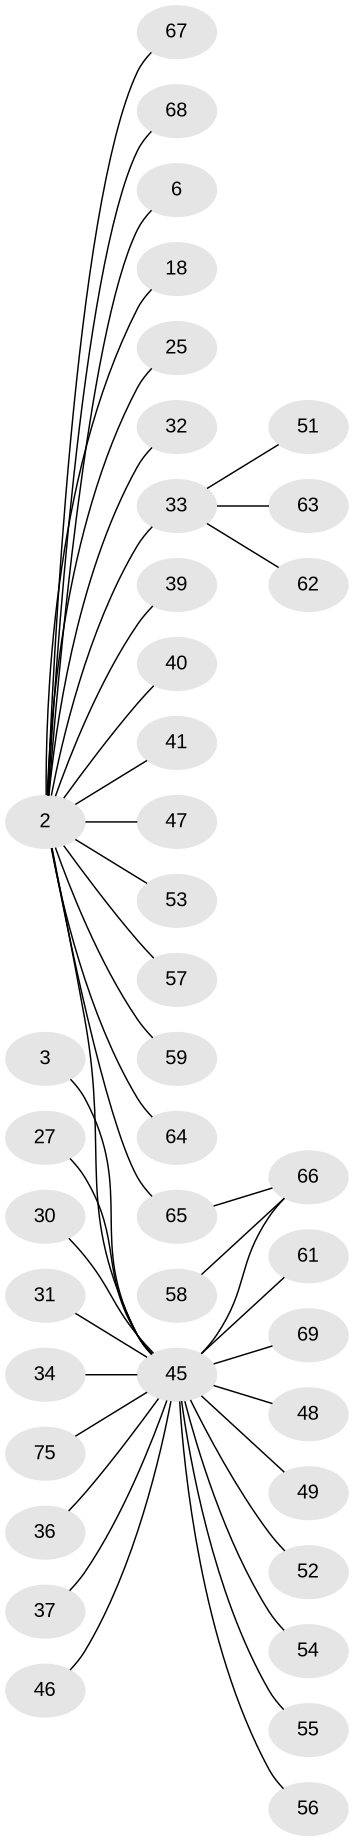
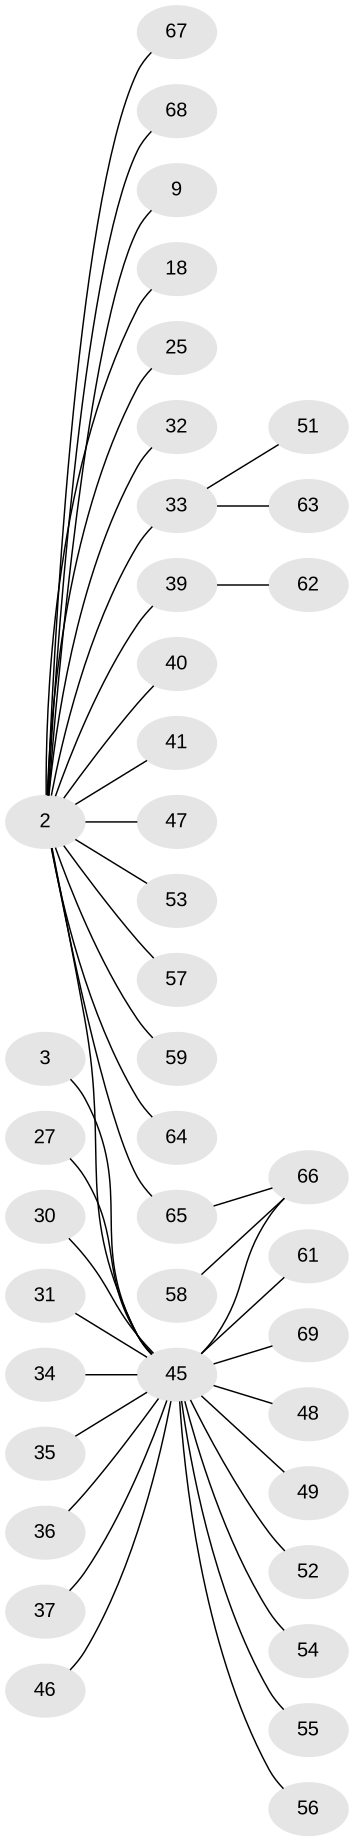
(177, 190) -> (177, 190)
(243, 546) -> (243, 585)
(45, 1454) -> (45, 1454)
